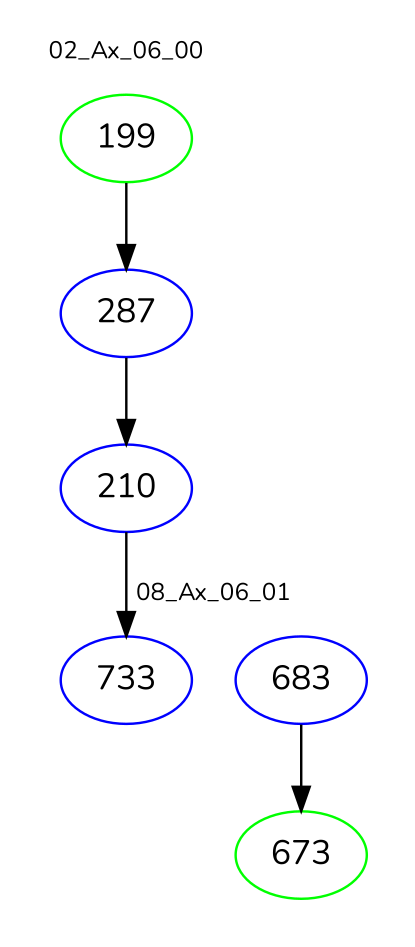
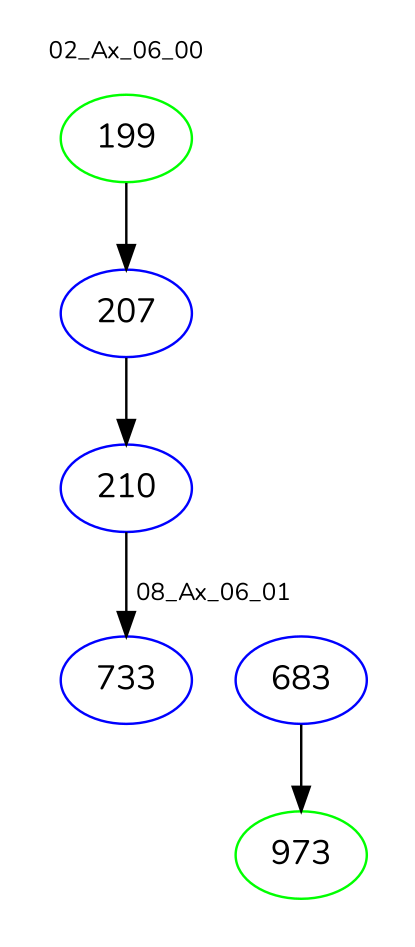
(126, 313) -> (126, 313)
(301, 855) -> (301, 855)
